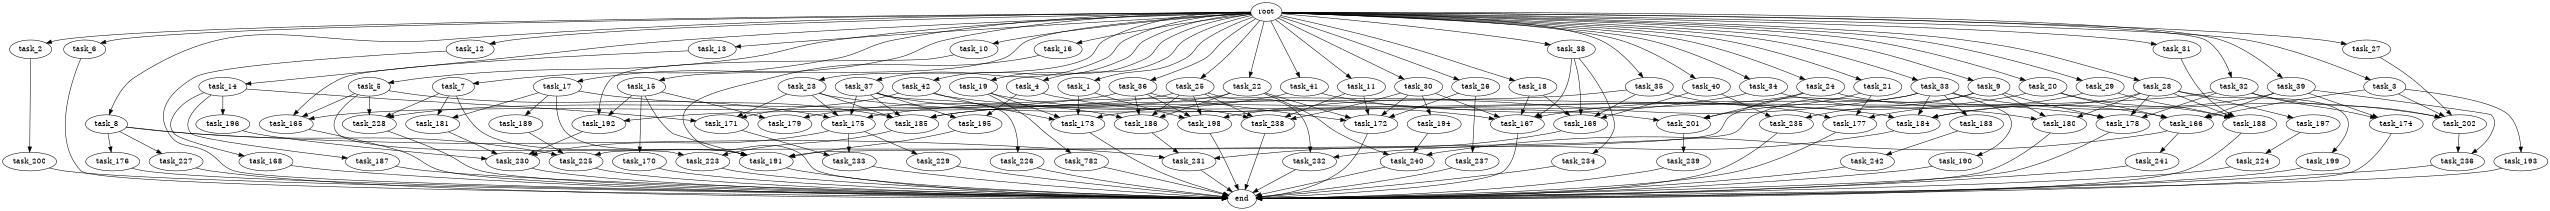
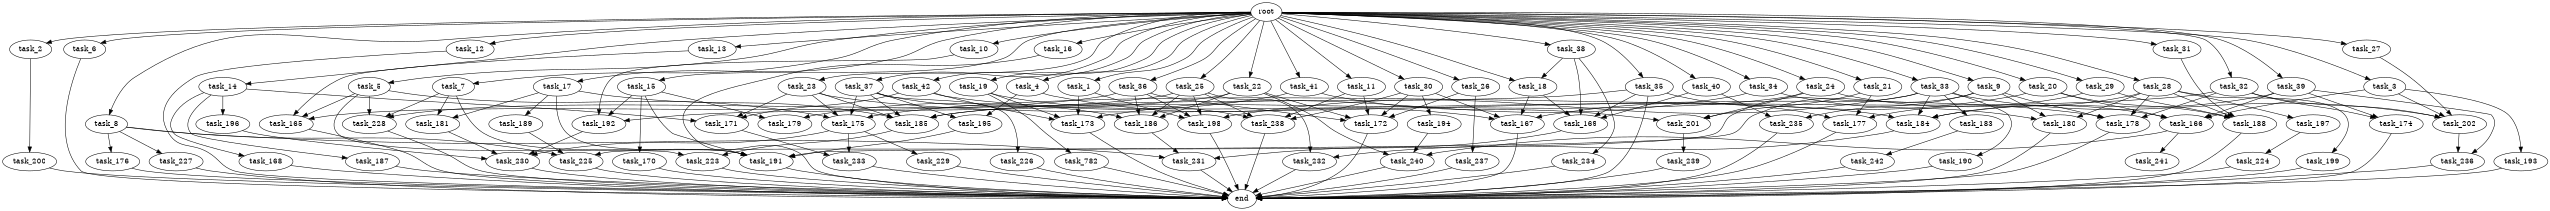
(1564, 92) -> (1554, 66)
(1695, 191) -> (1480, 190)
